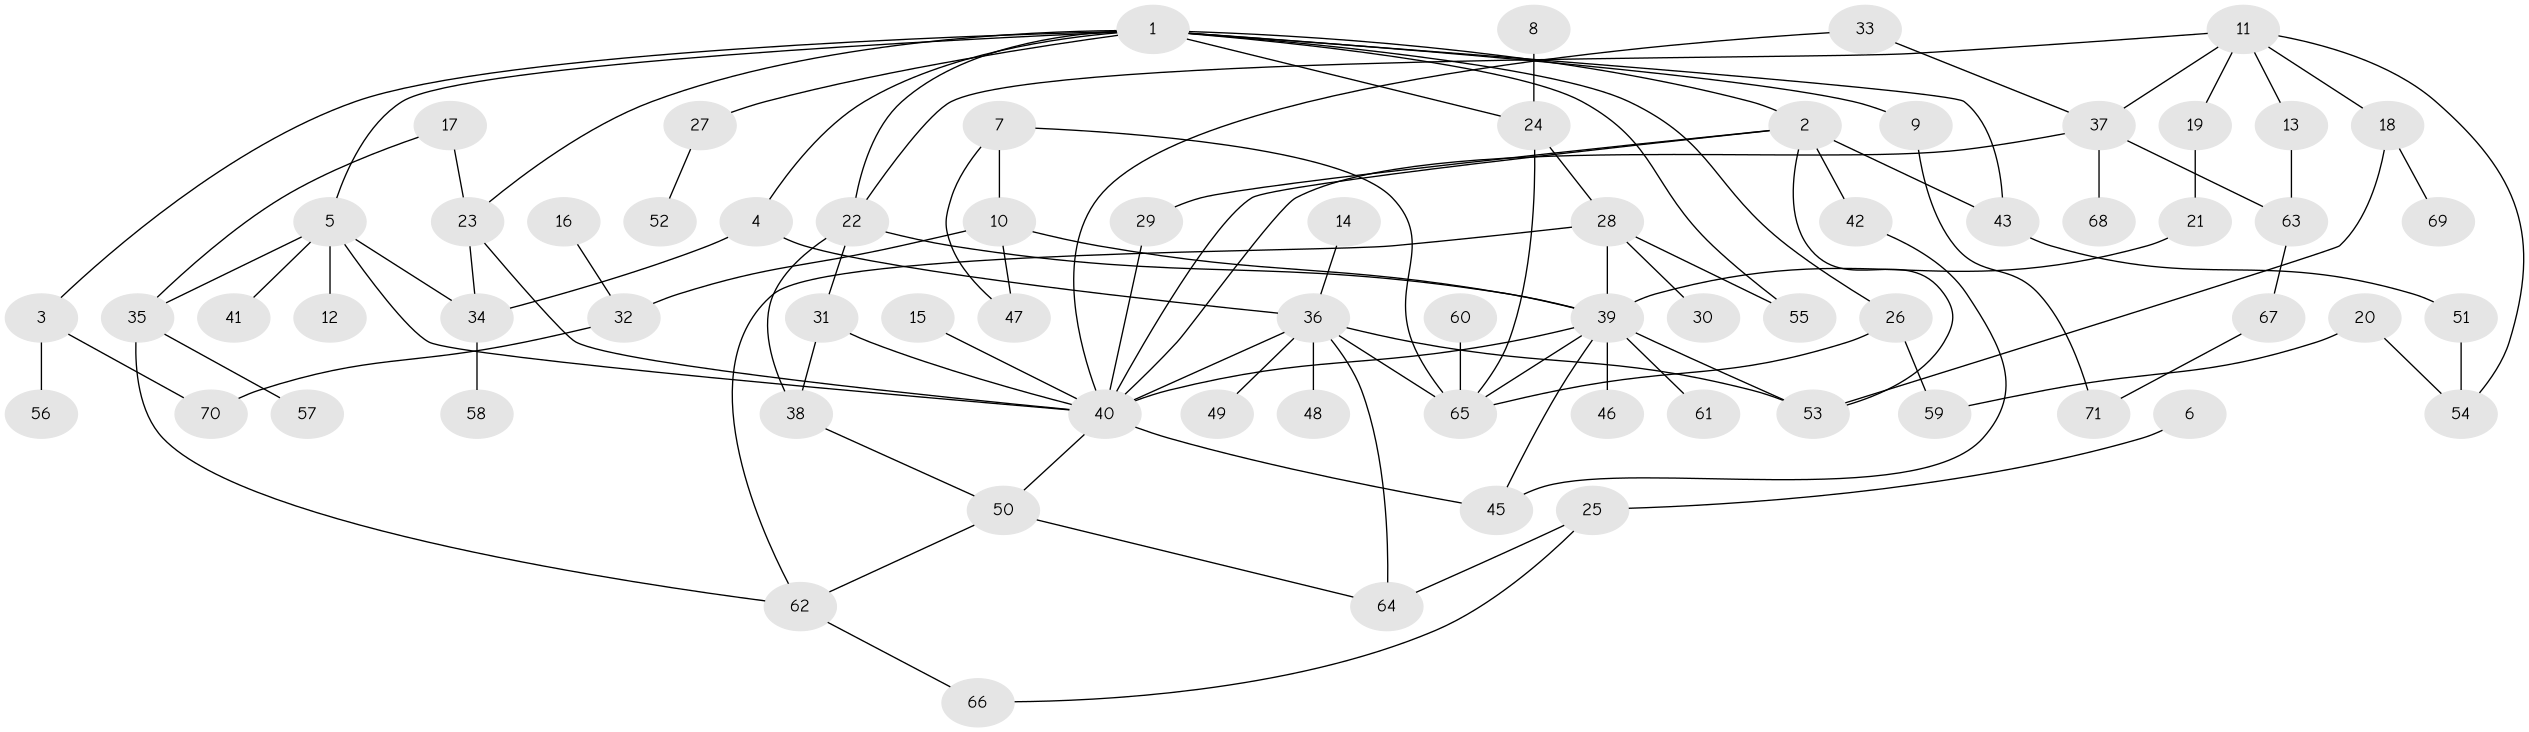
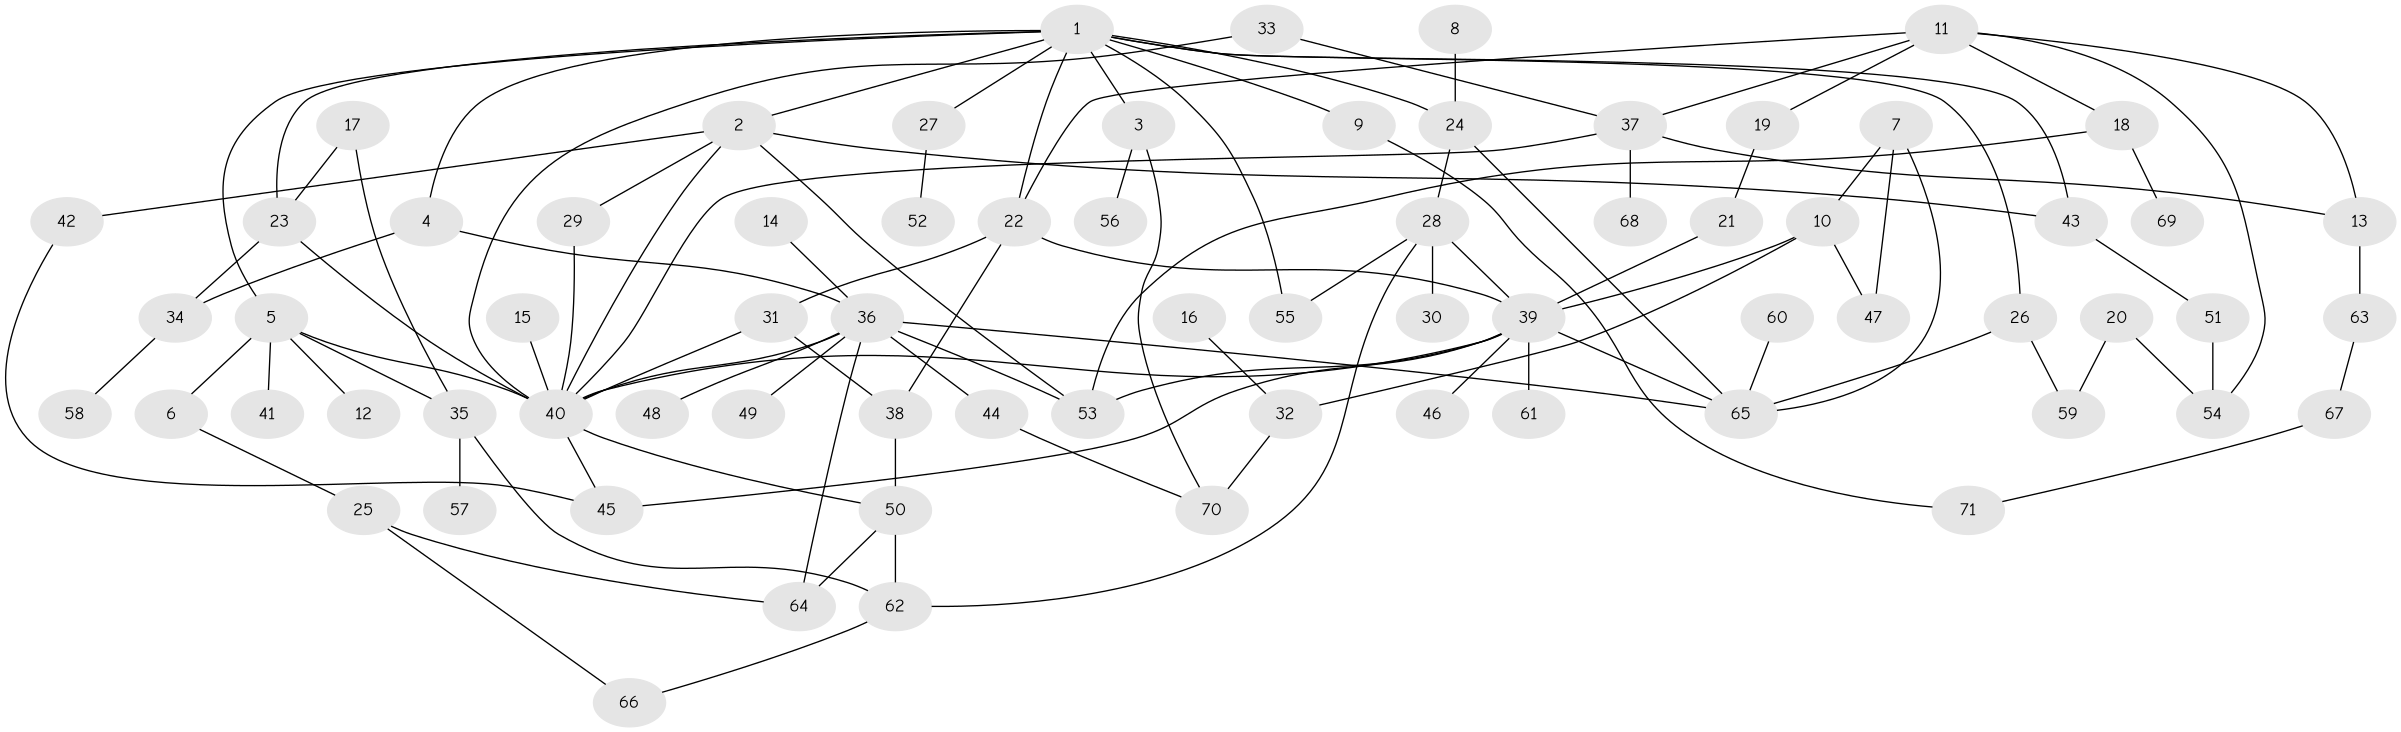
(2185, 169) -> (1976, 179)
(404, 270) -> (221, 366)
none -> (992, 414)
